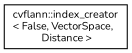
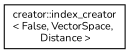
(66, 27) -> (65, 27)
